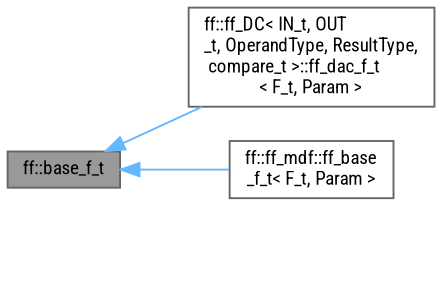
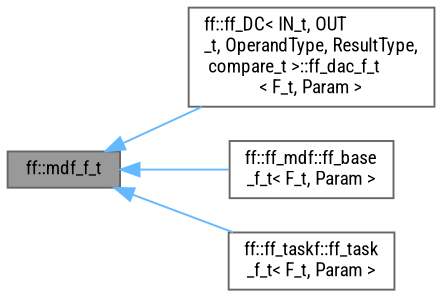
(64, 170) -> (64, 170)
none -> (312, 261)
